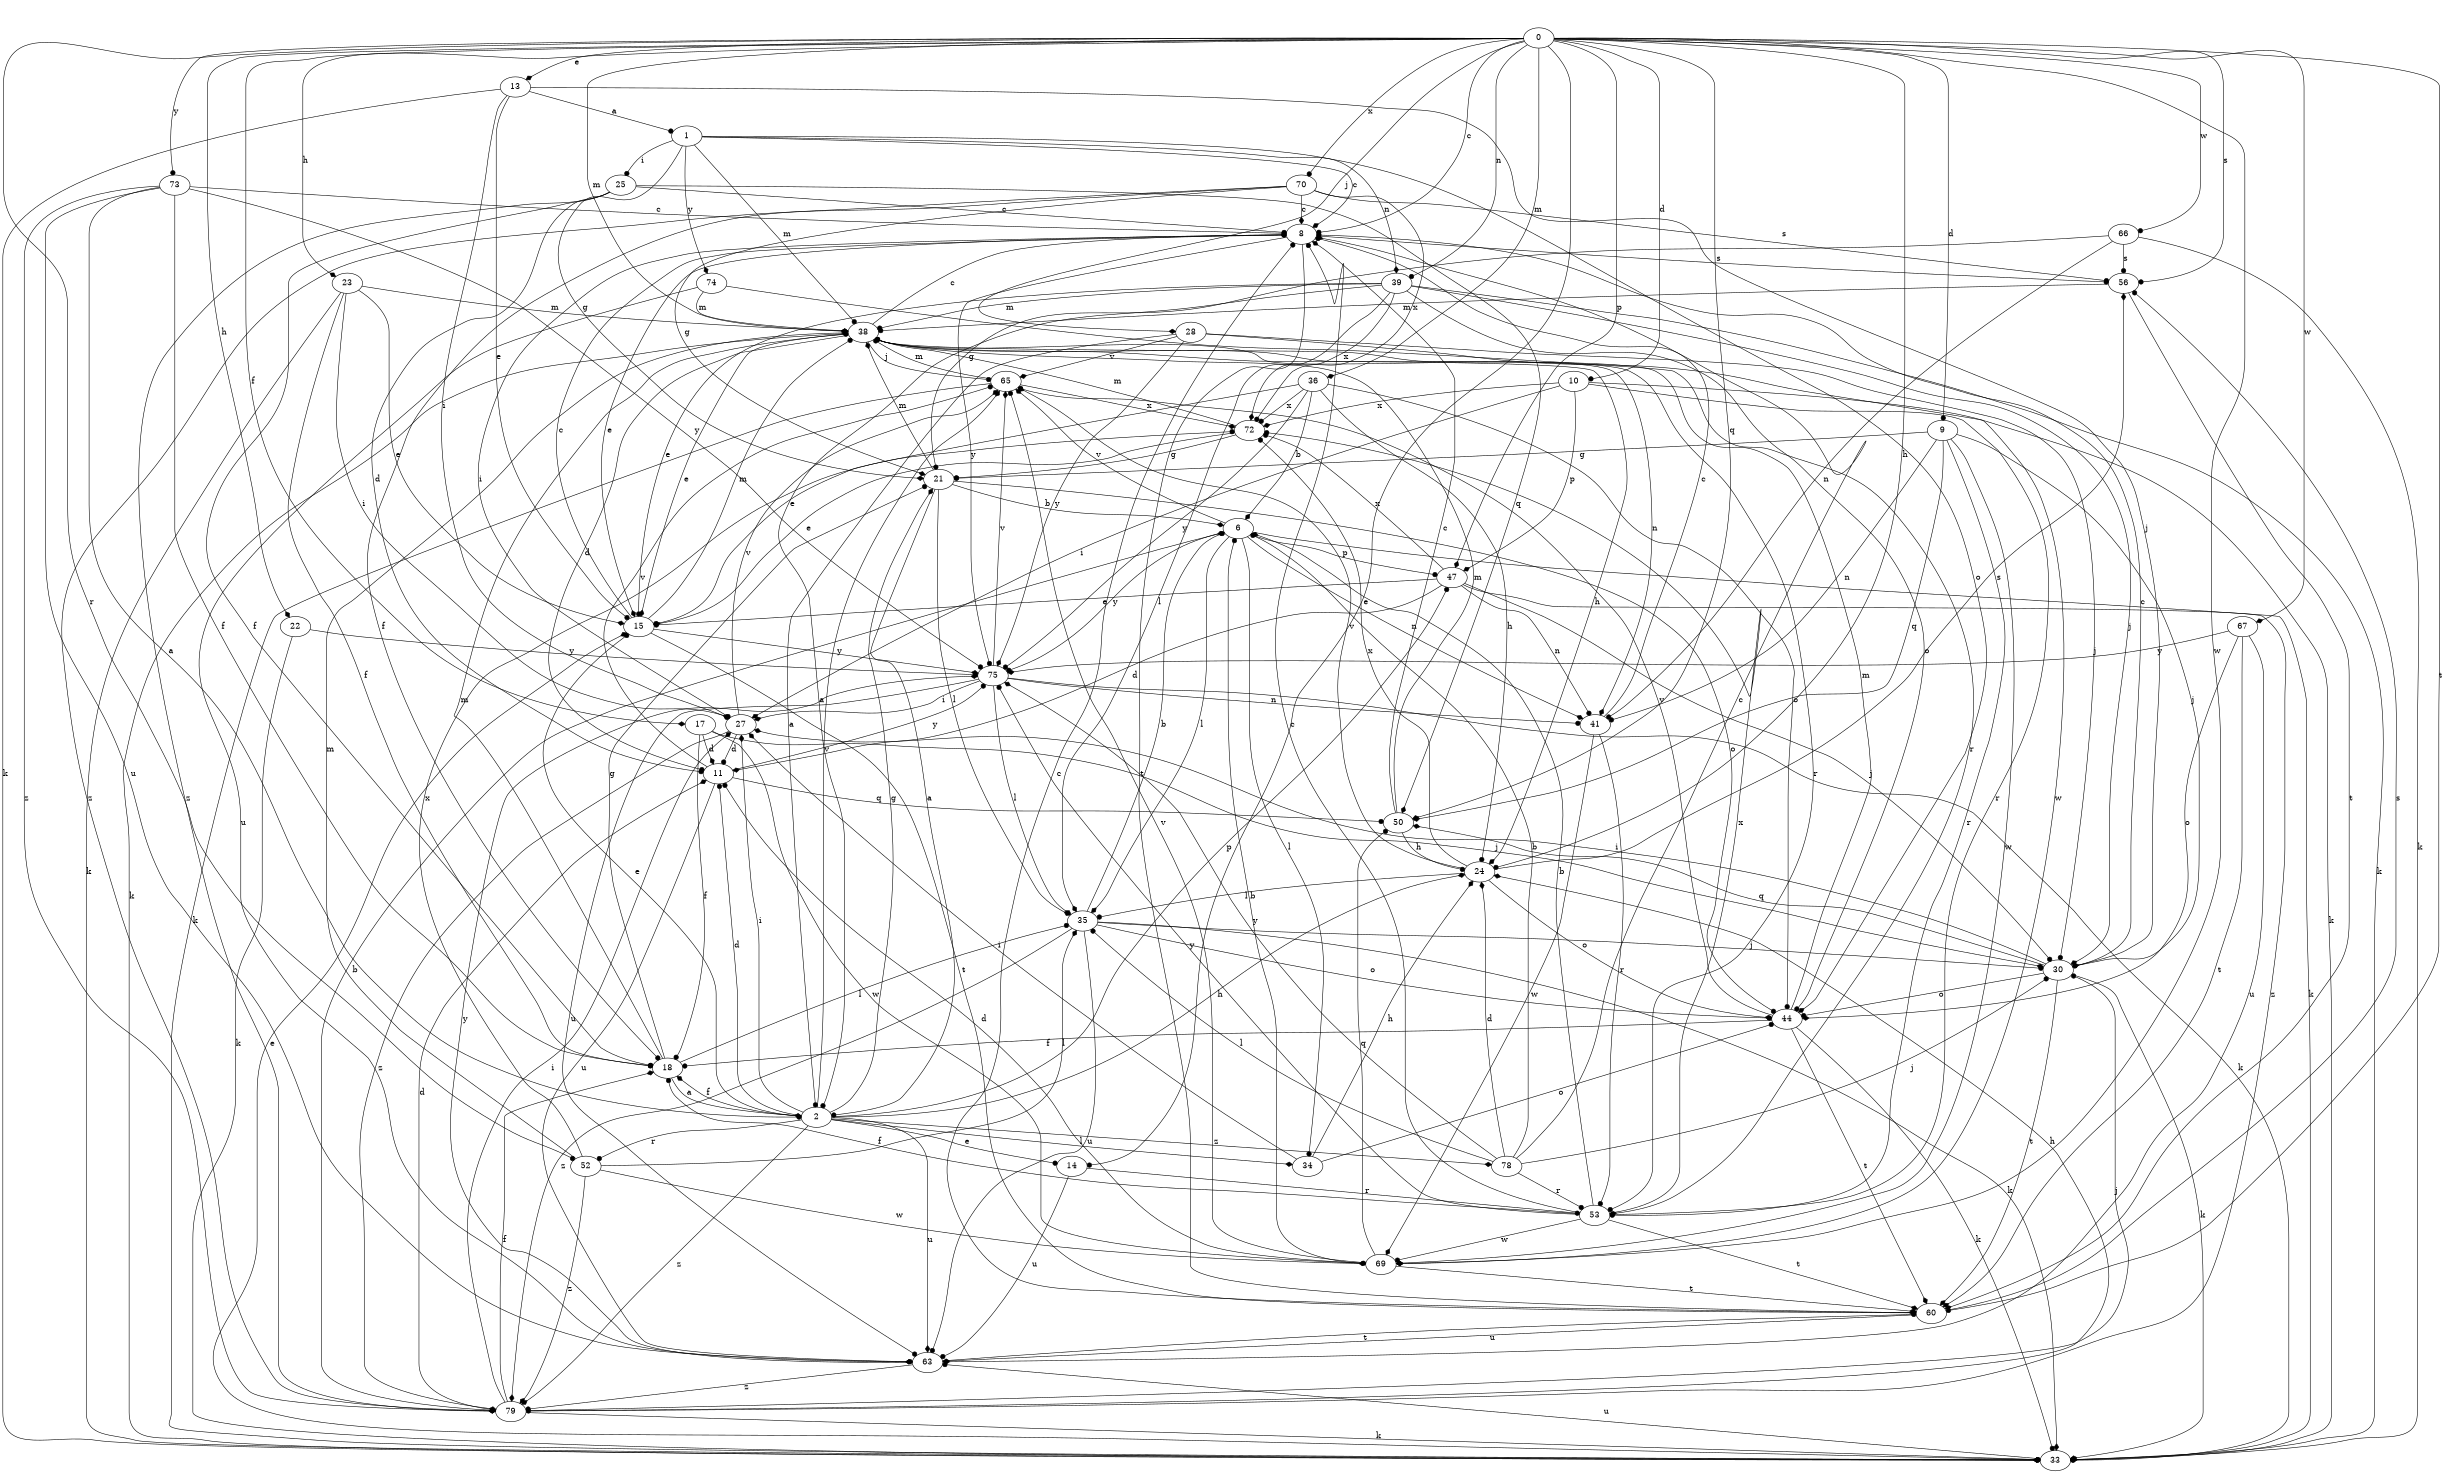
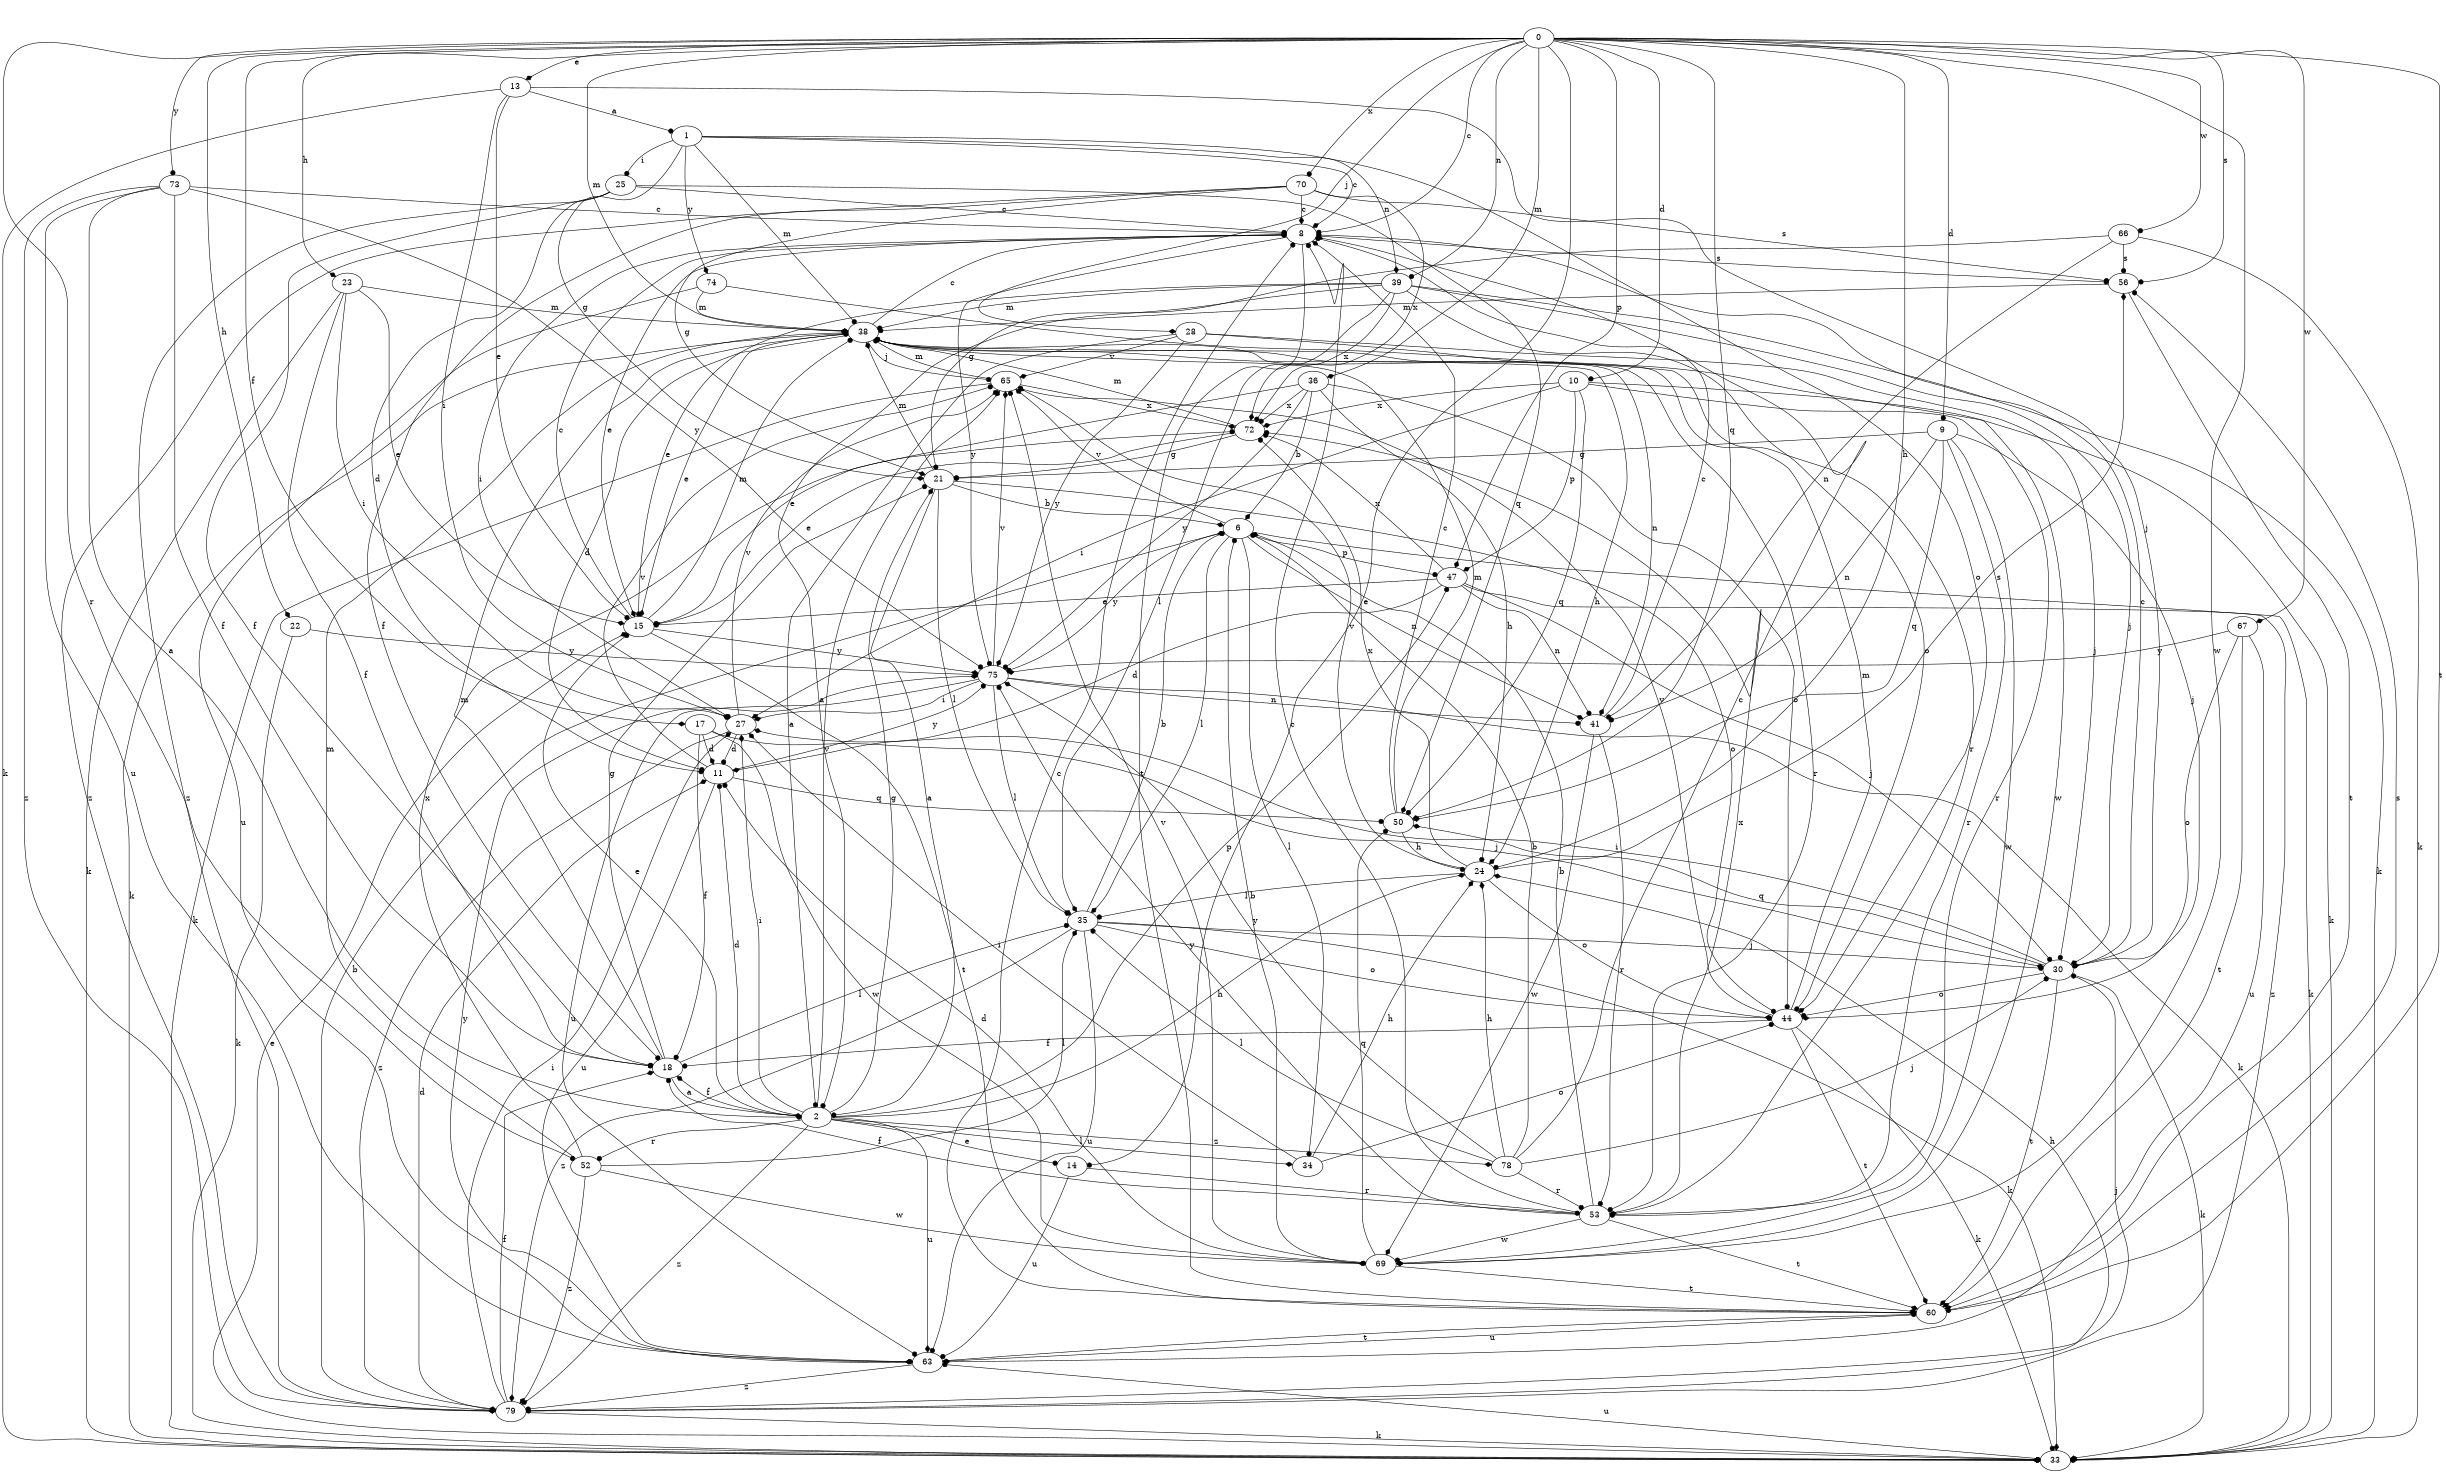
none -> (1553, 610)
(1490, 1019) -> (1490, 1019)
